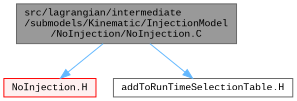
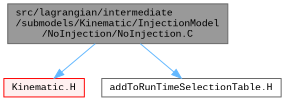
(50, 88) -> (44, 88)
